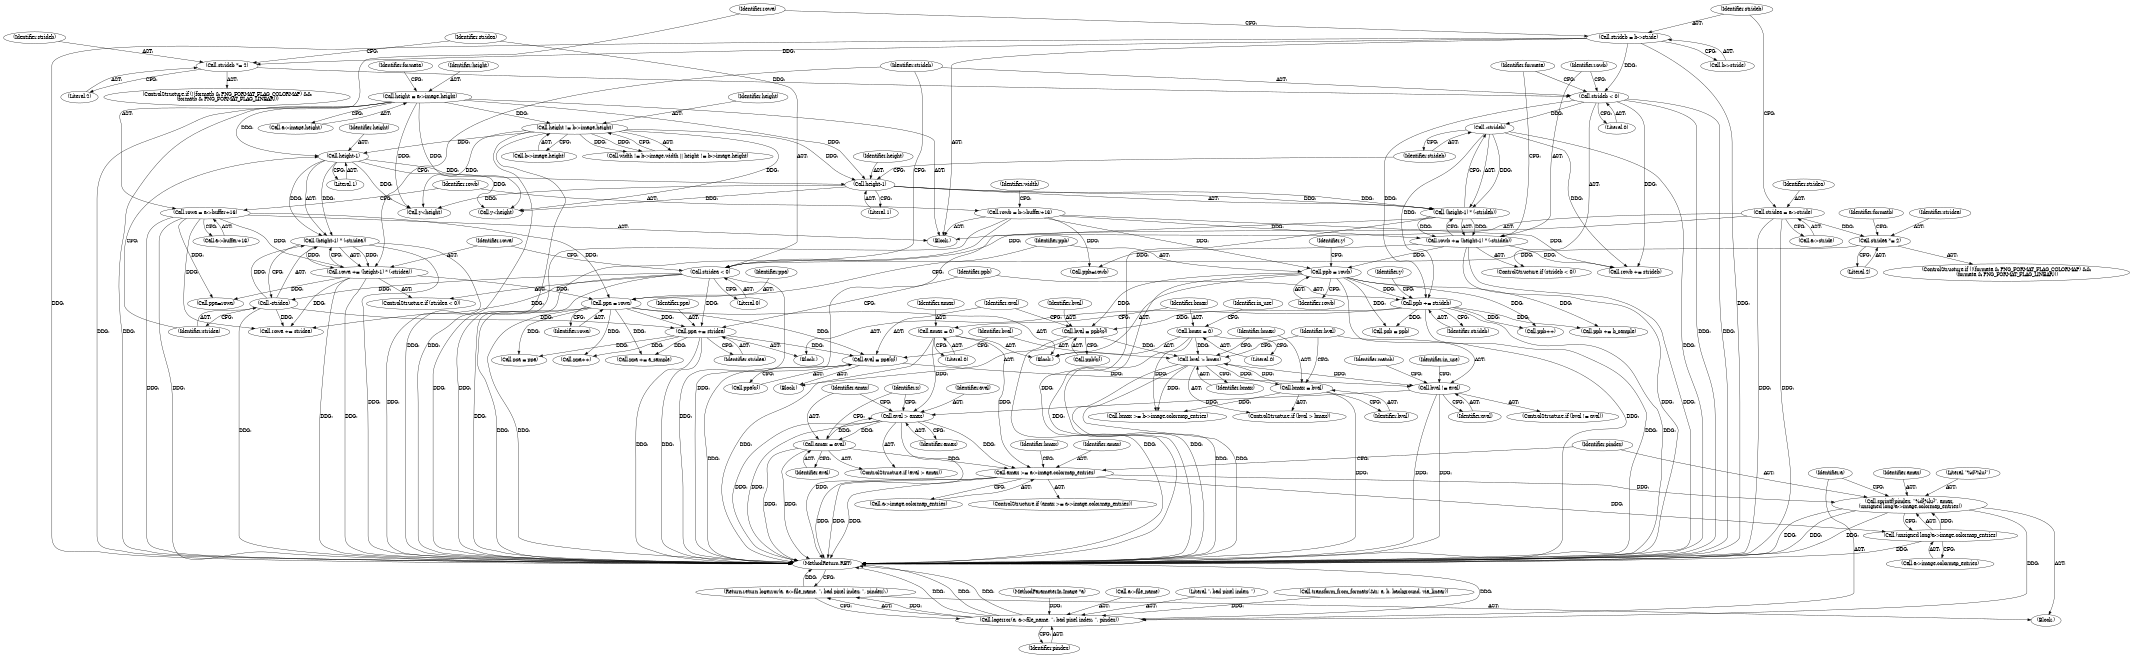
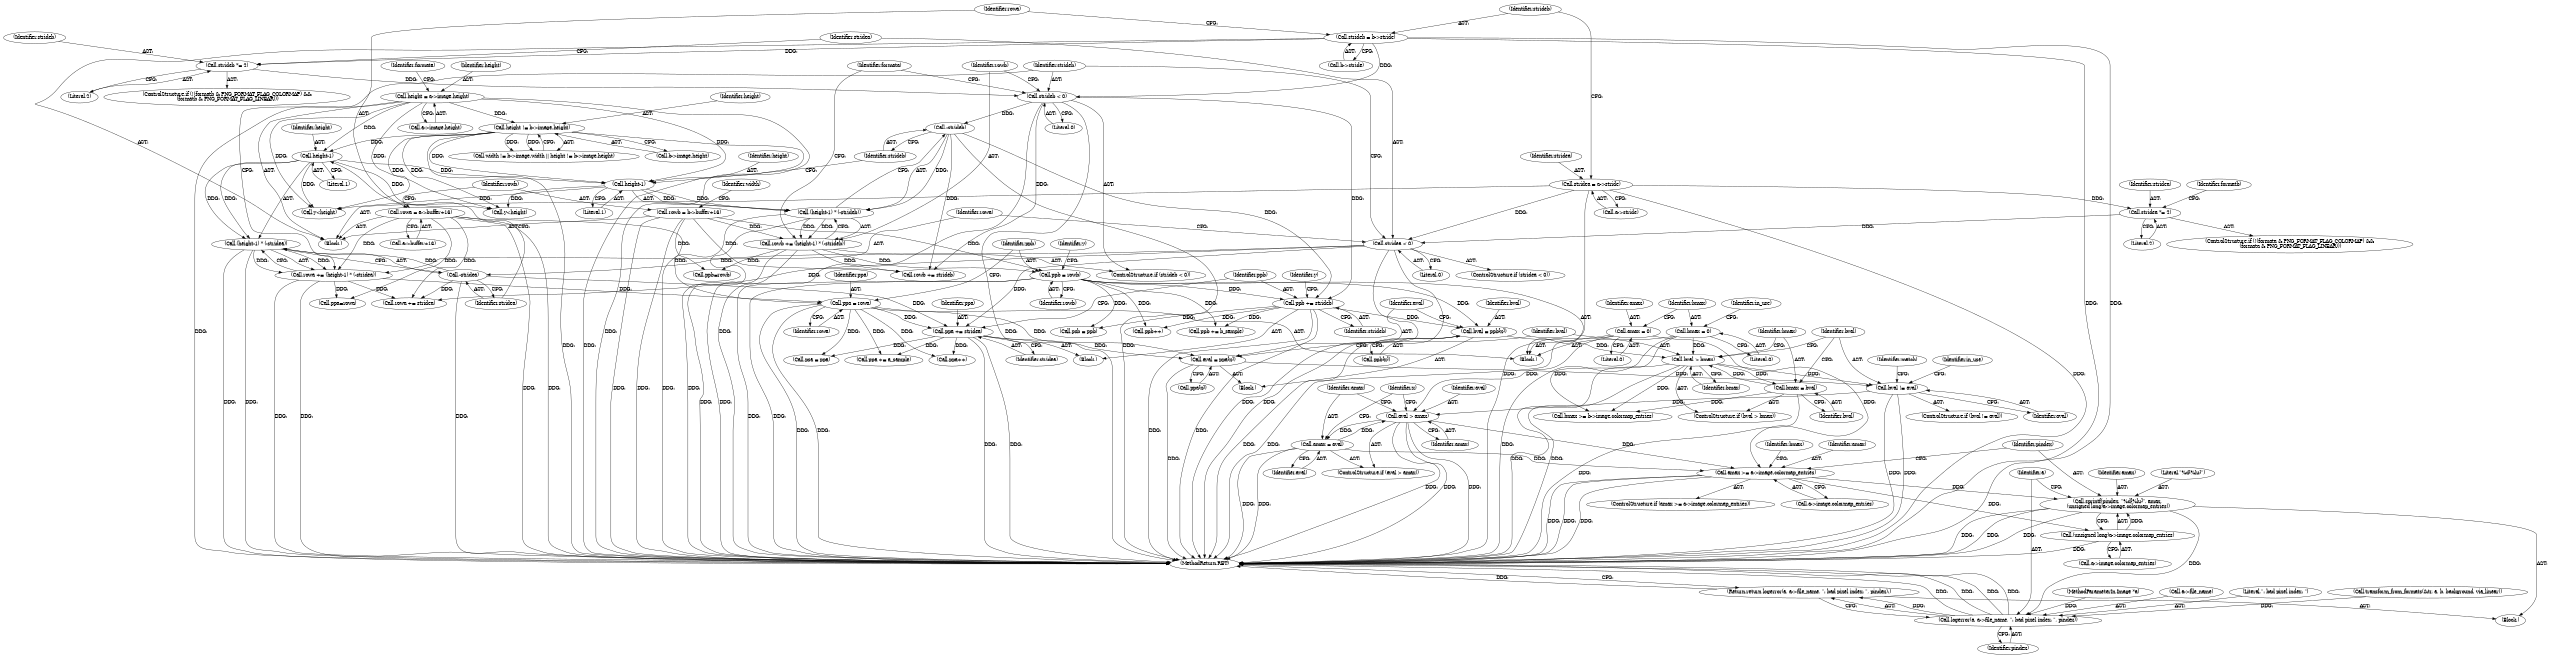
(395, 288) -> none
